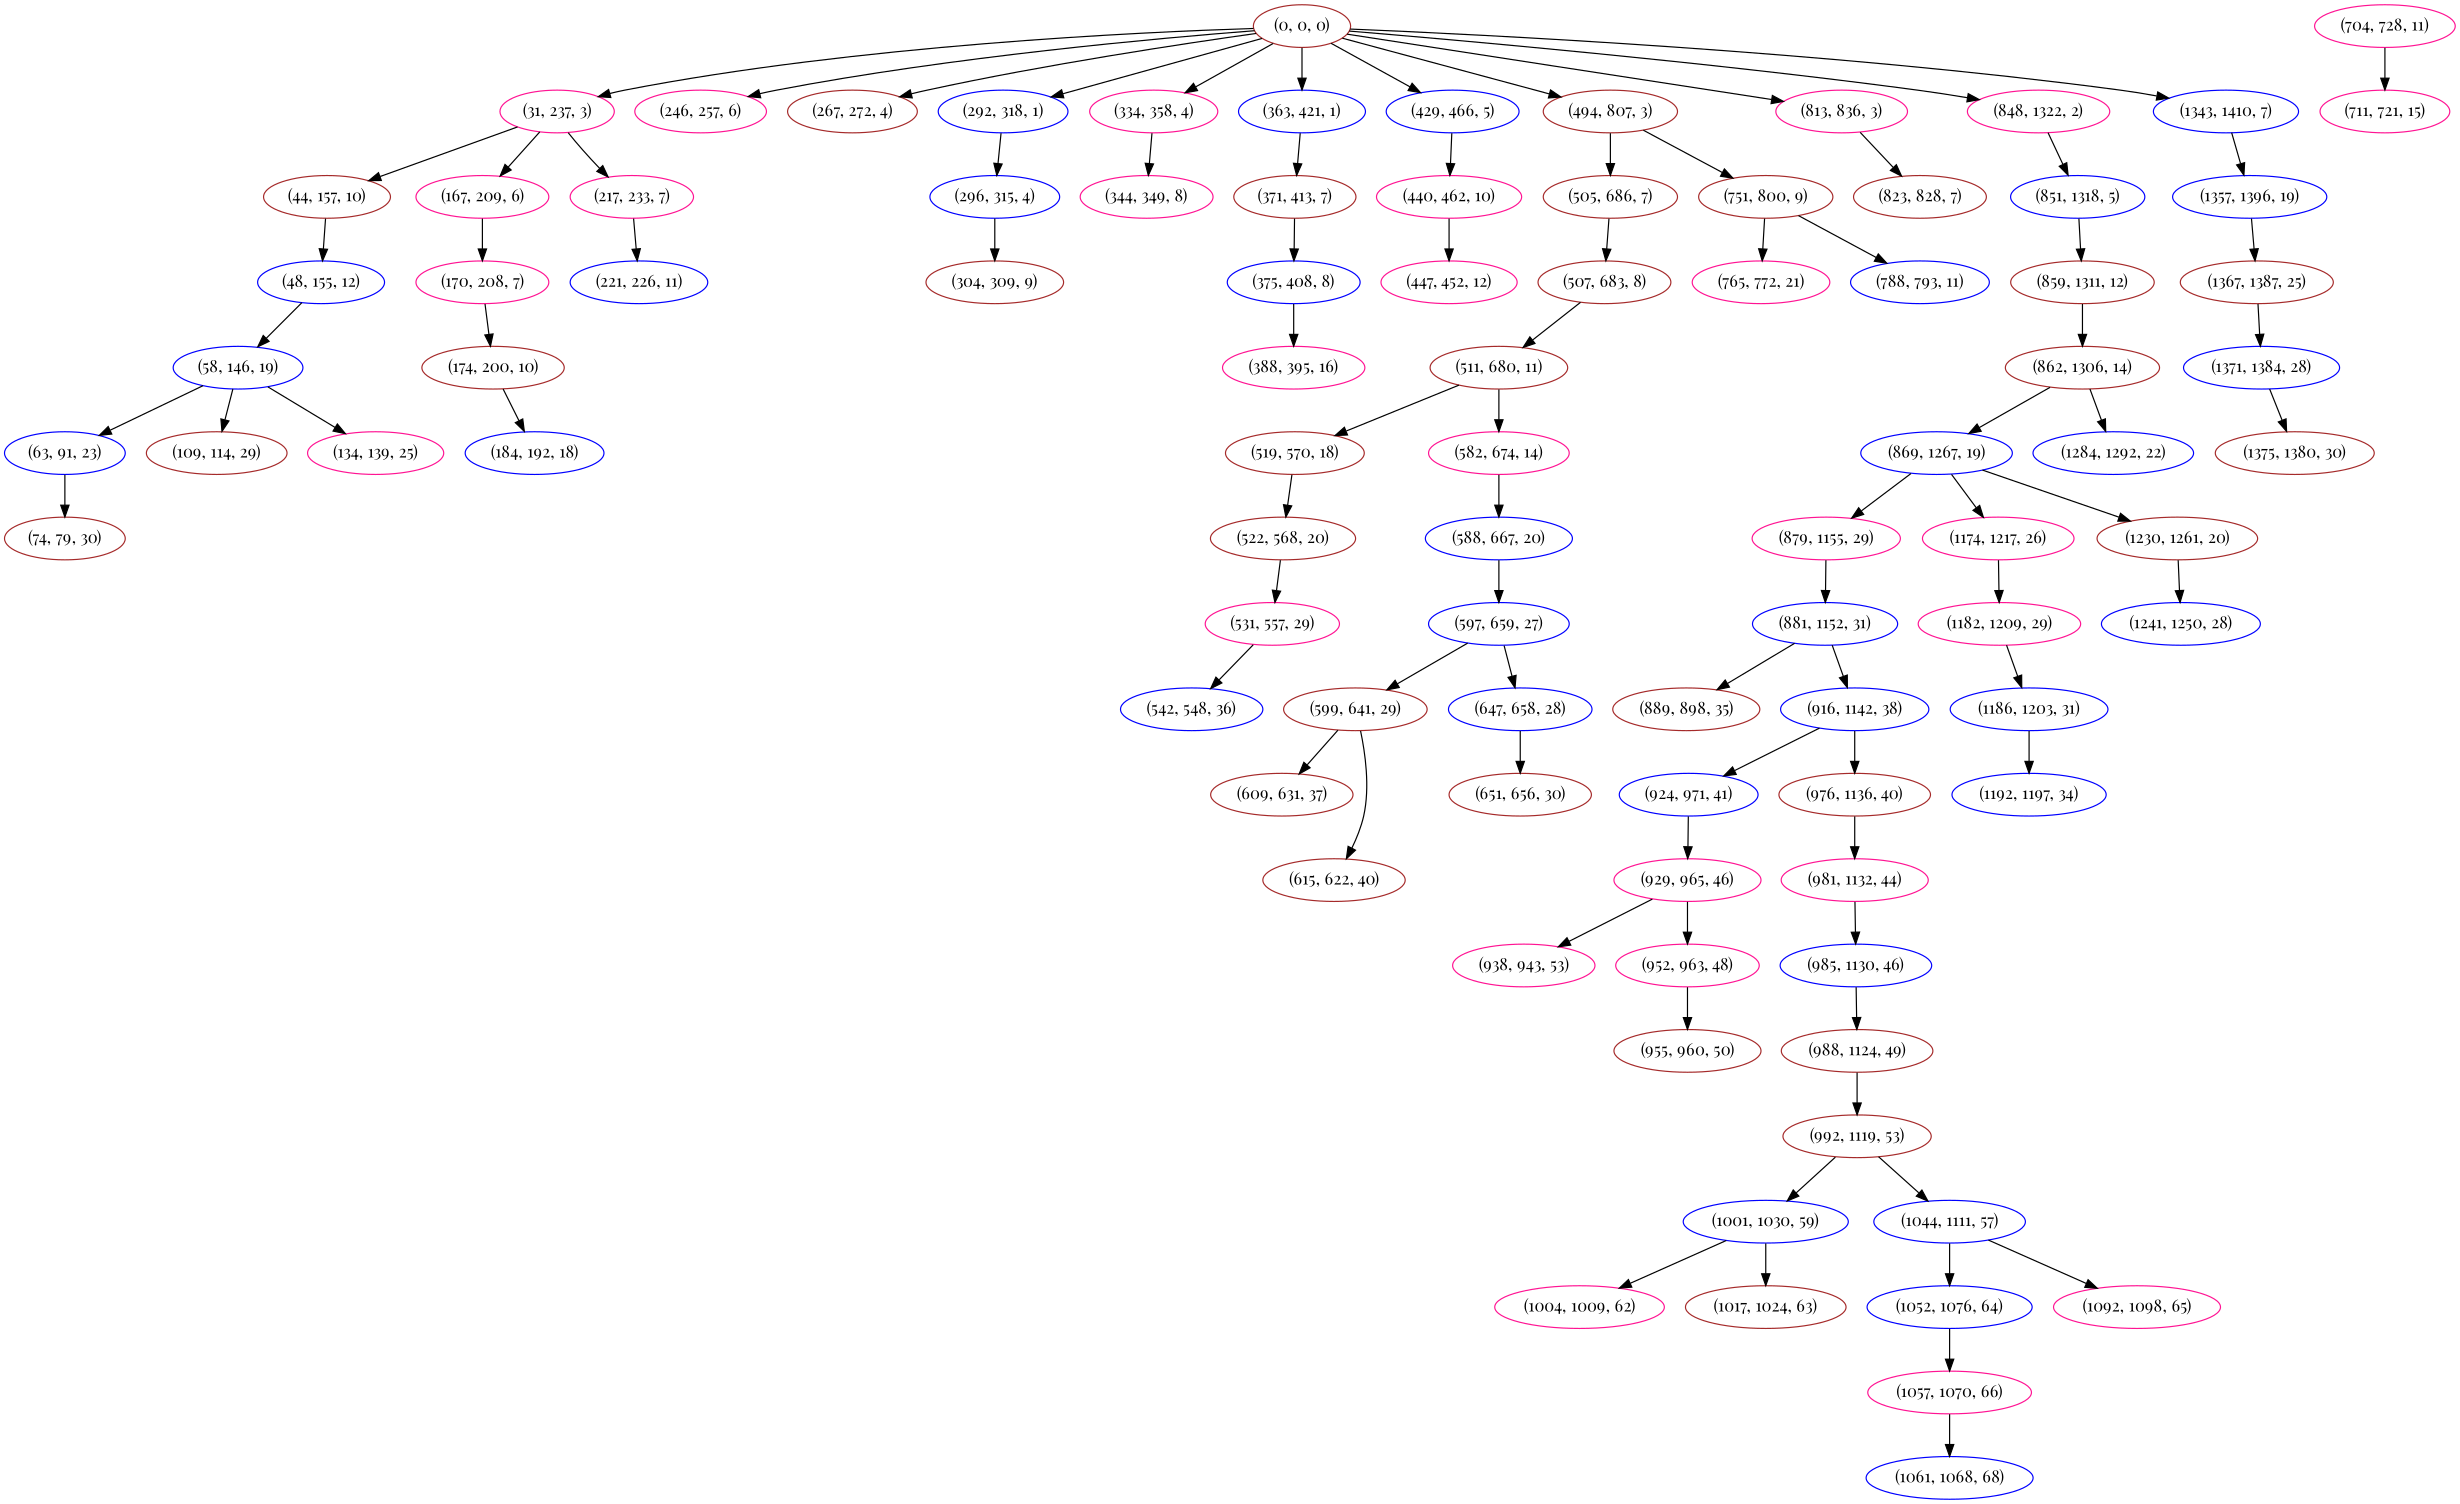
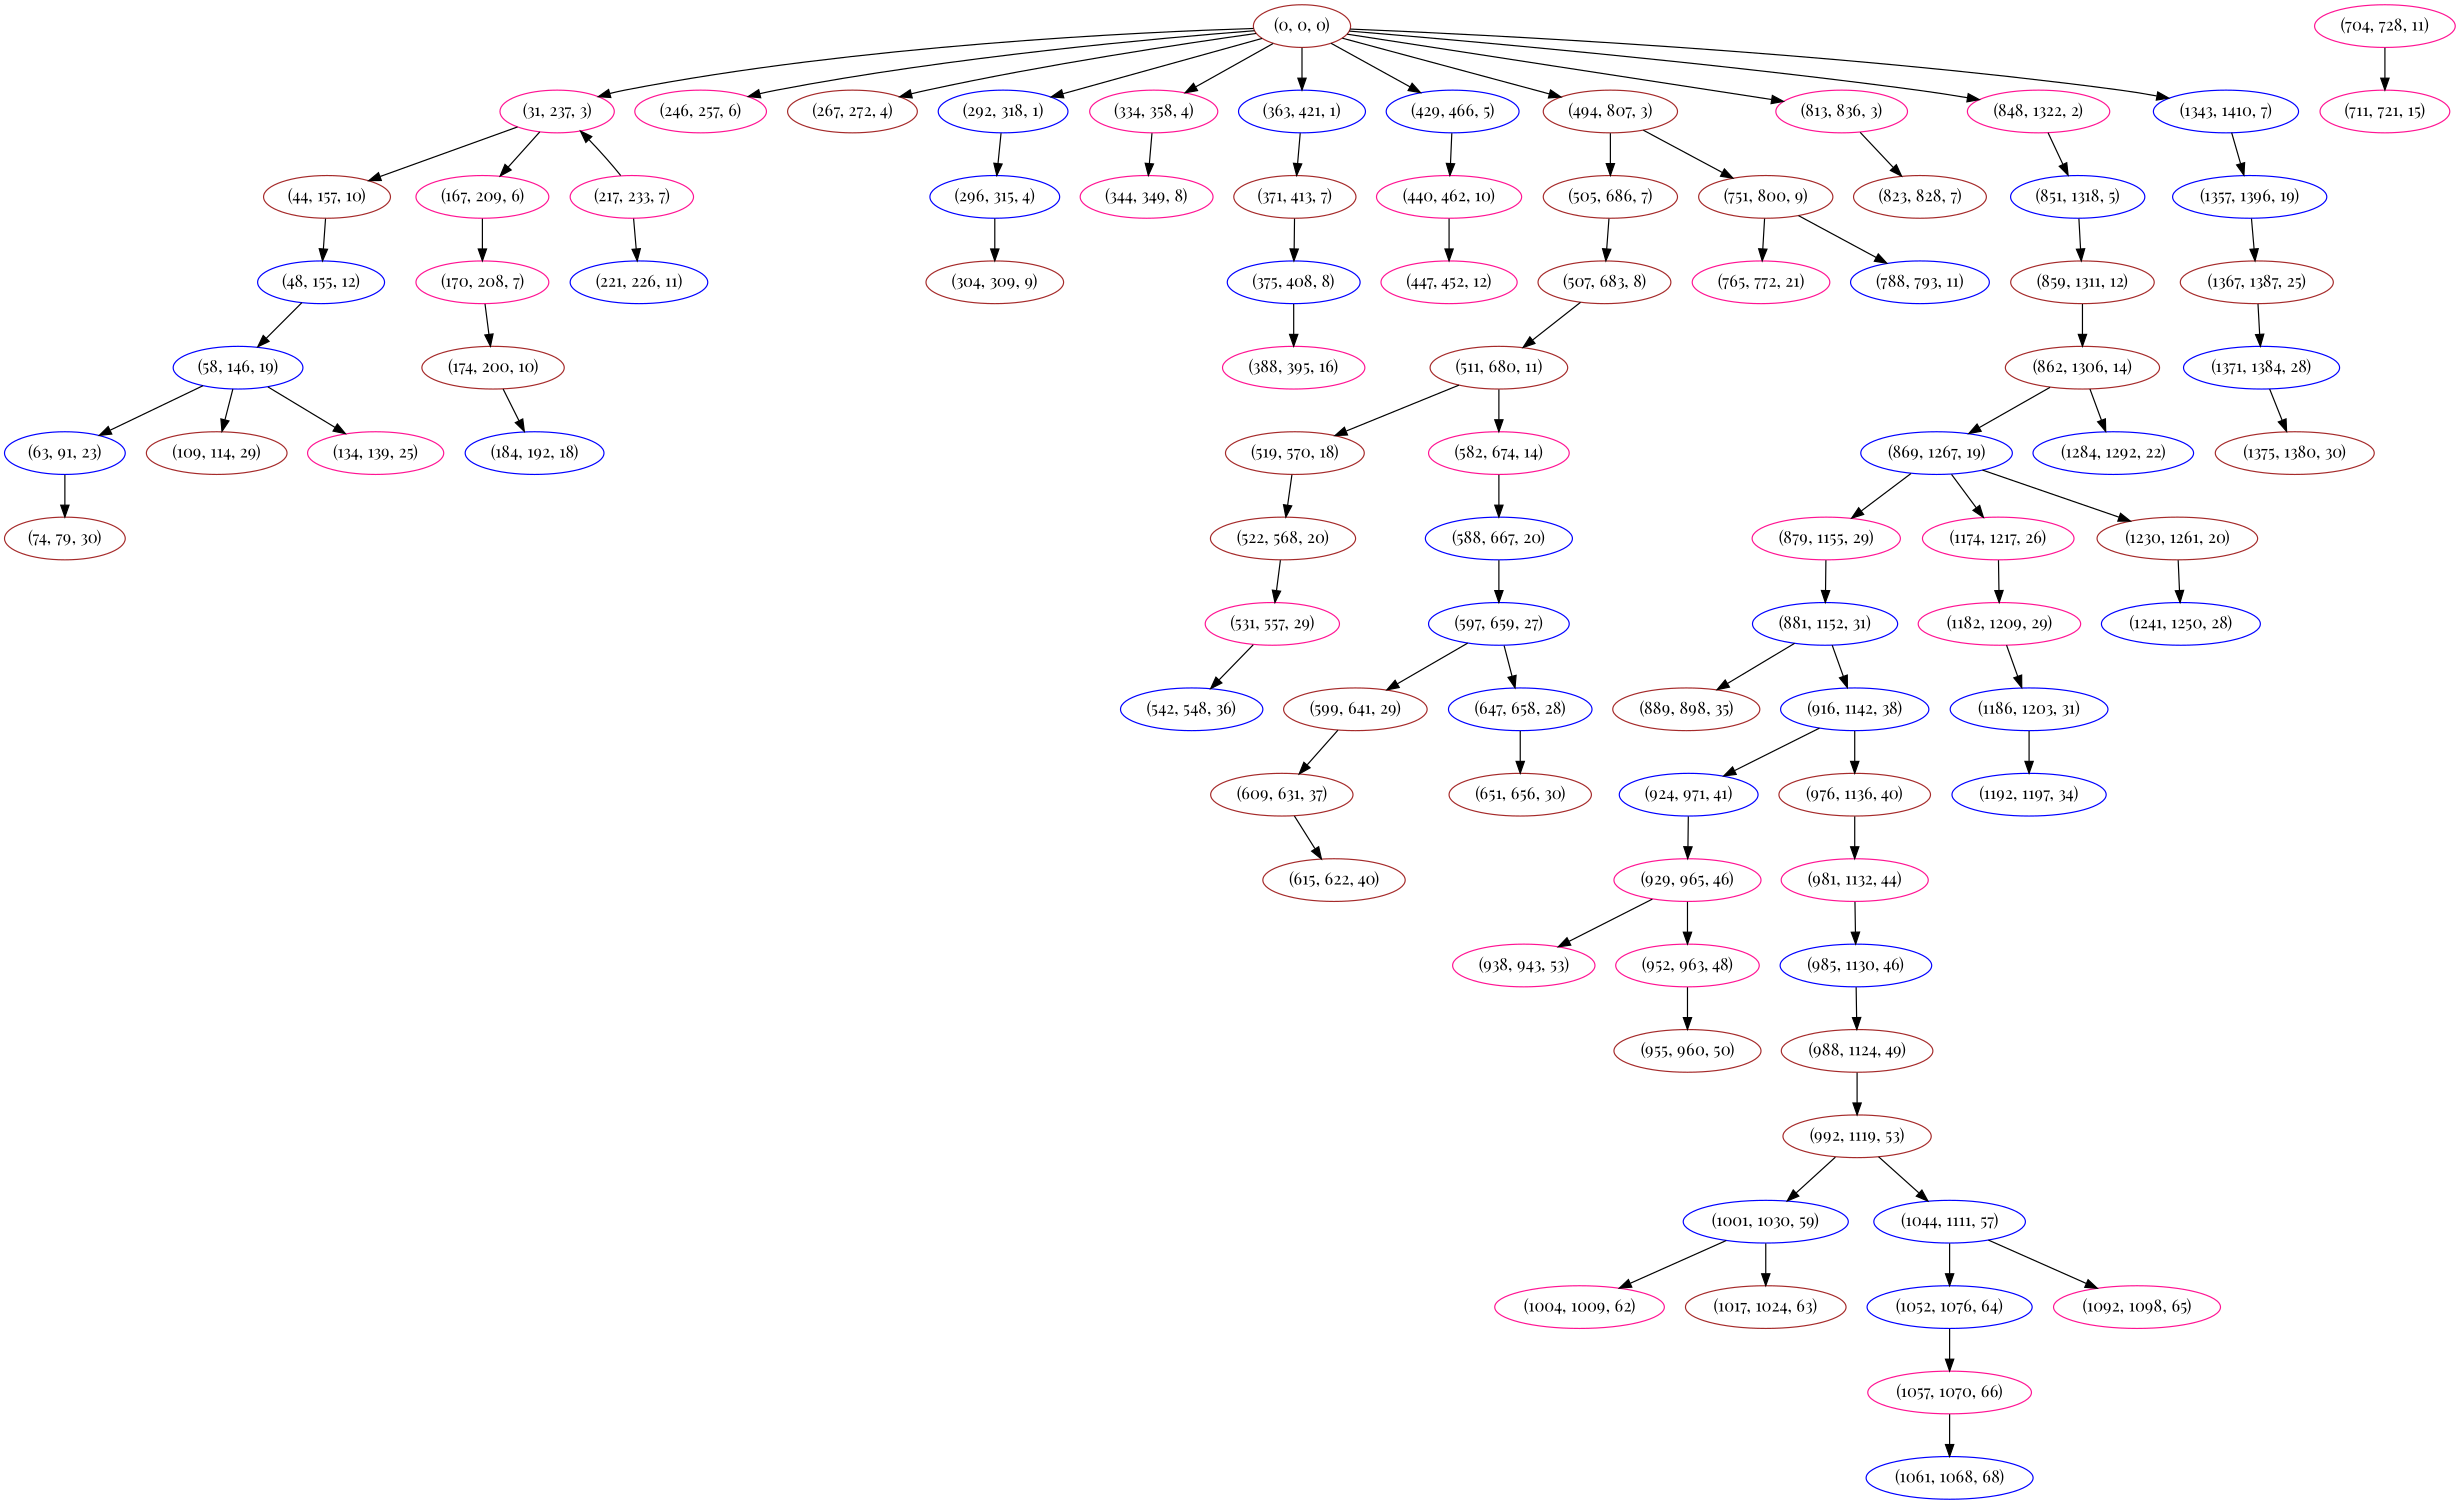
(584, 151) -> (605, 157)
(1367, 791) -> (1305, 832)
